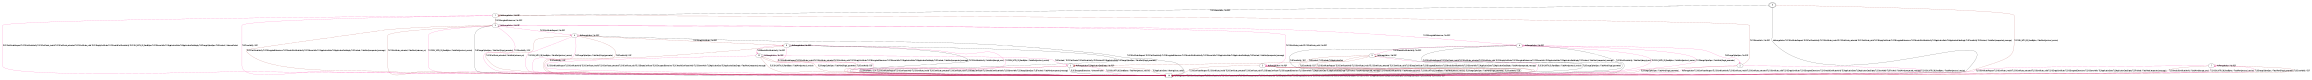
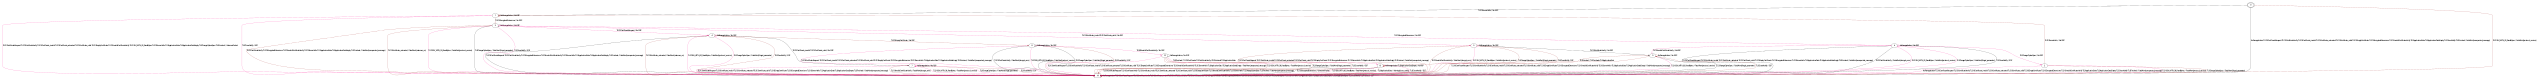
none -> (1563, 50)
none -> (797, 59)
